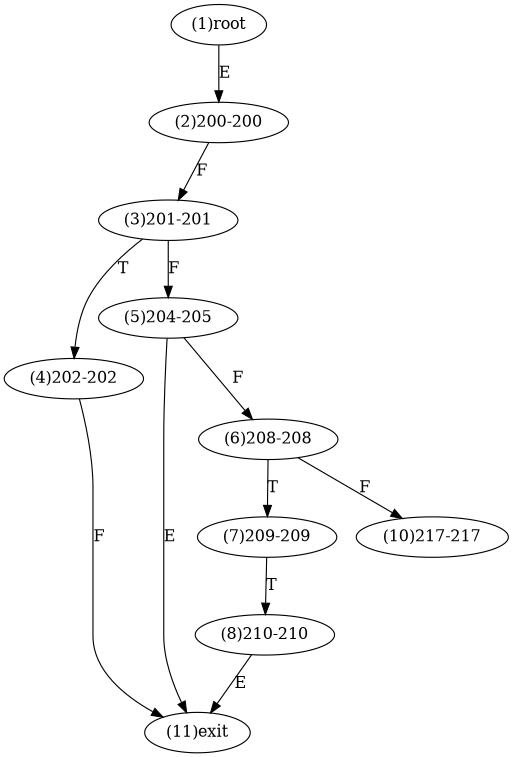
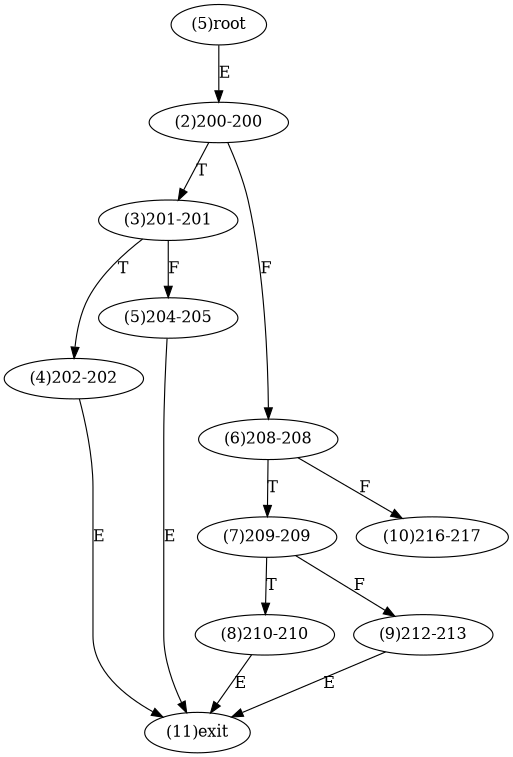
(219, 25) -> (219, 25)
(202, 171) -> (202, 171)
(214, 374) -> (260, 273)
(99, 537) -> (99, 537)
(432, 537) -> (432, 537)
none -> (423, 635)
